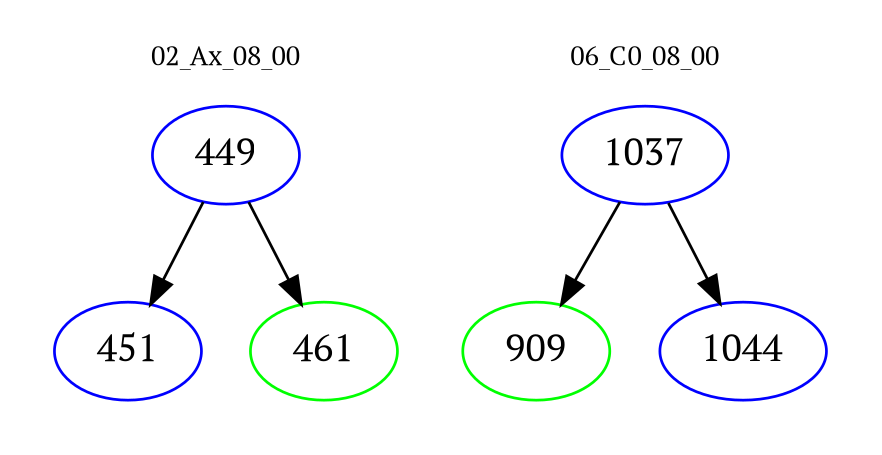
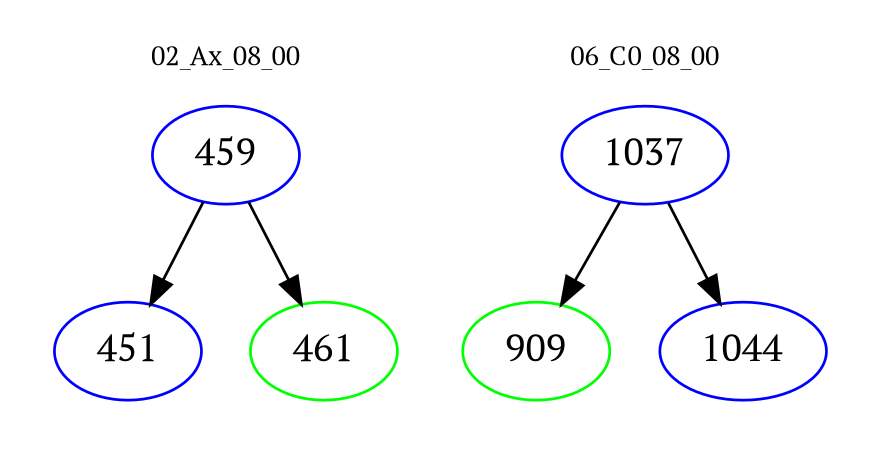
(226, 155) -> (226, 155)
